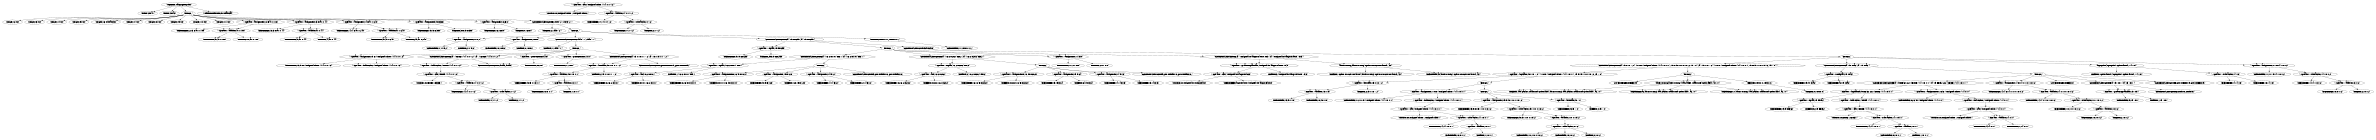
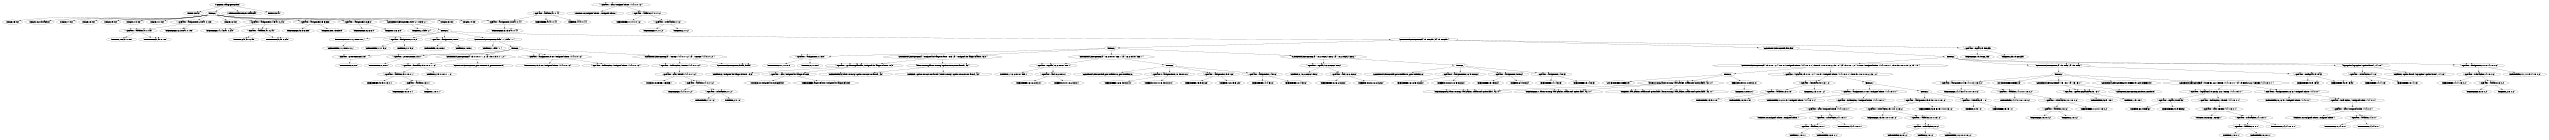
(310, 26) -> (526, 18)
